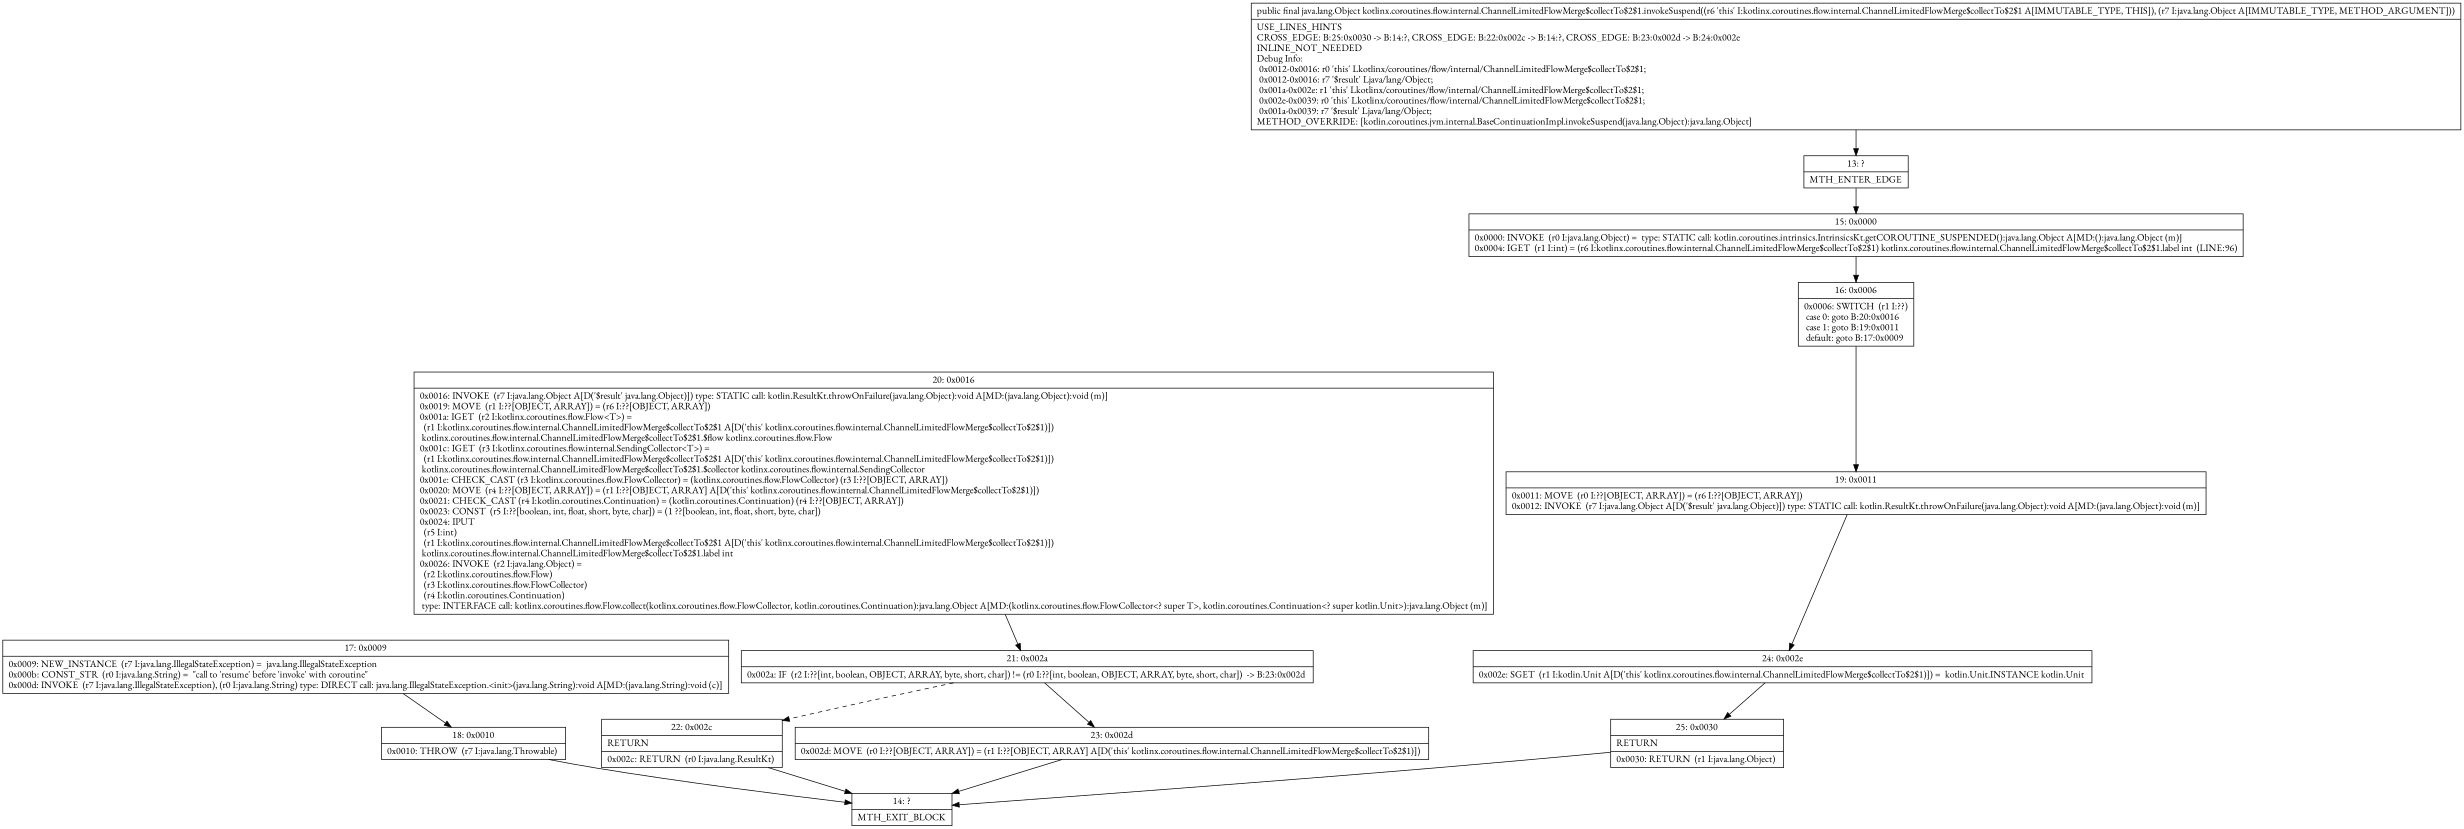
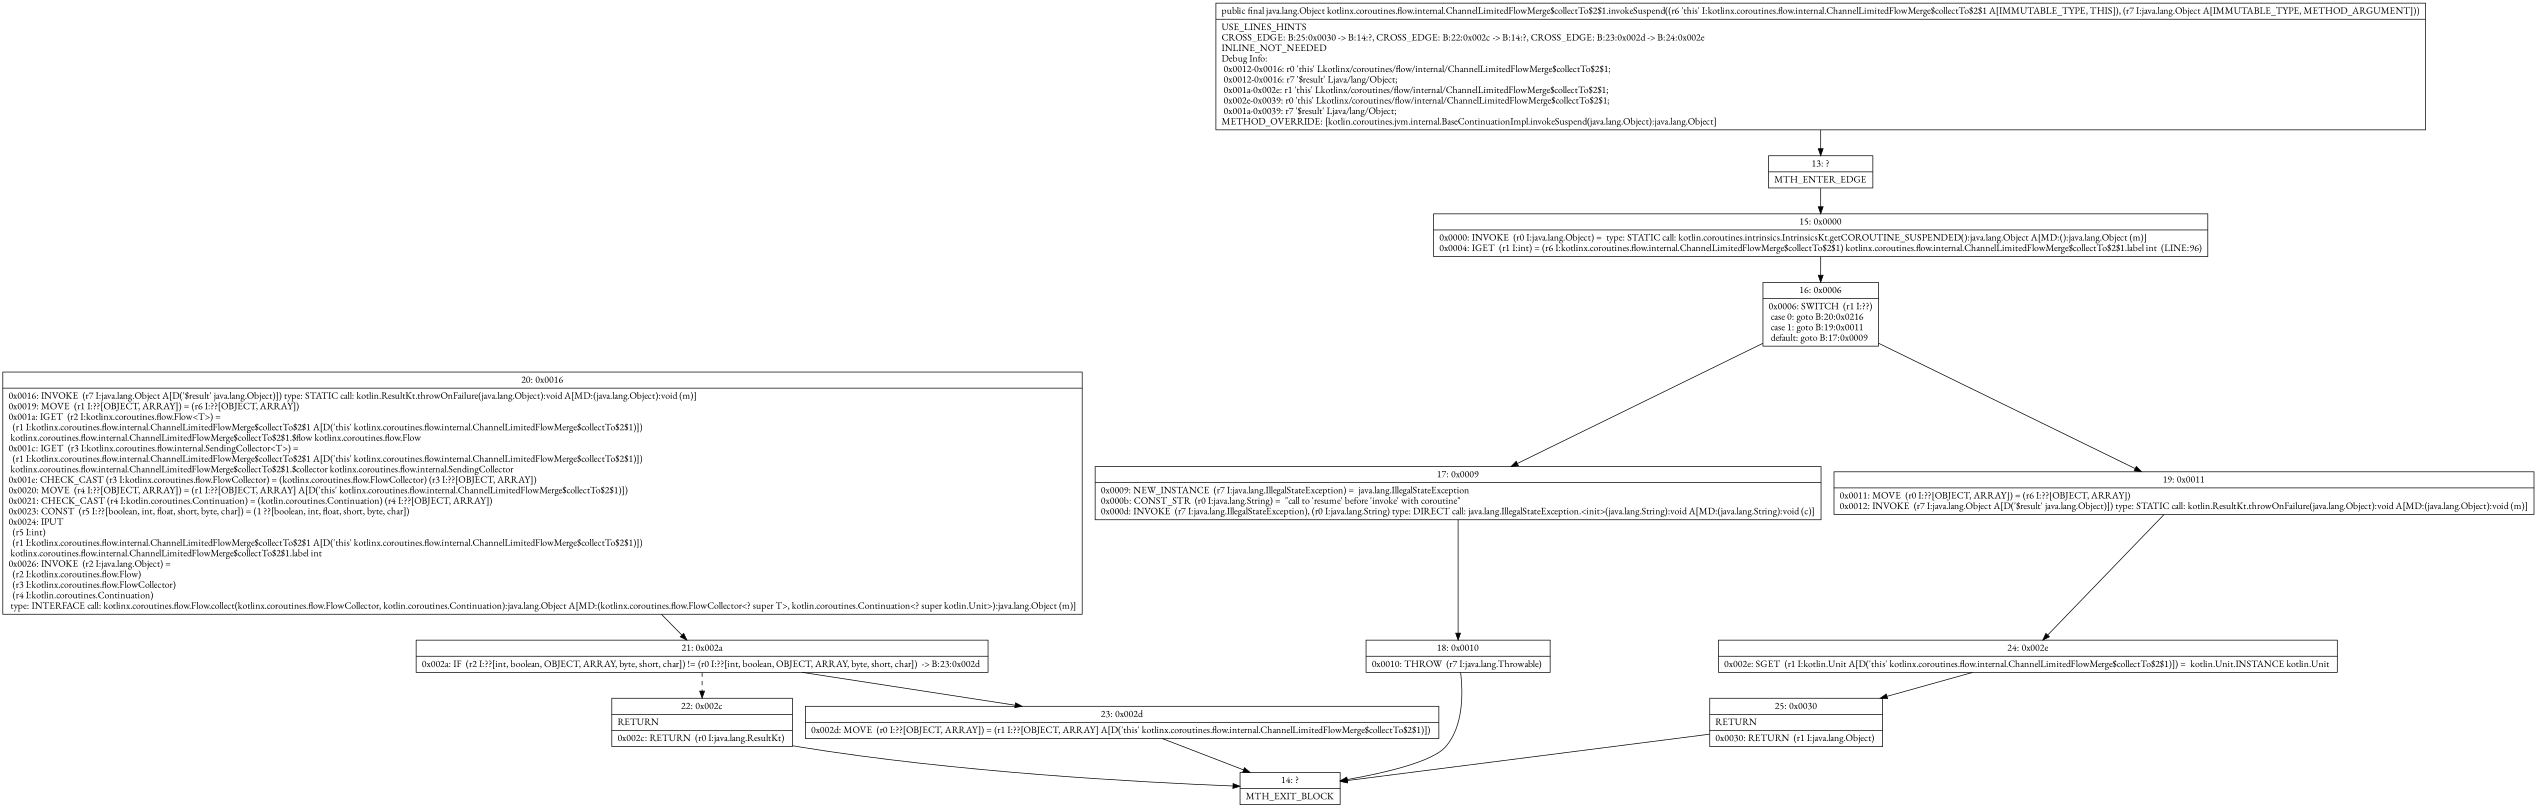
(1851, 317) -> (1816, 317)
none -> (1640, 403)
